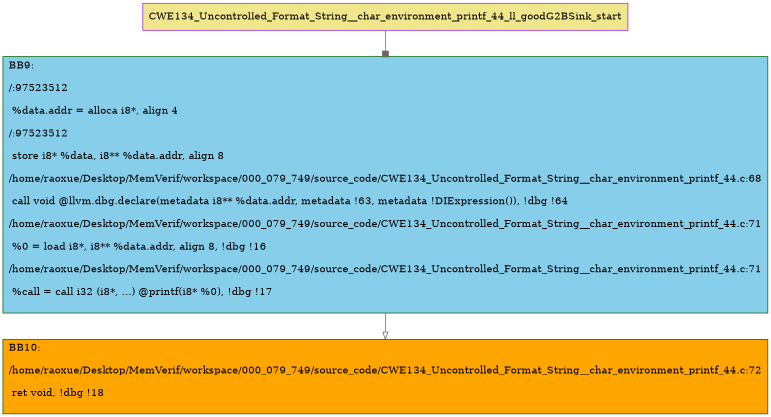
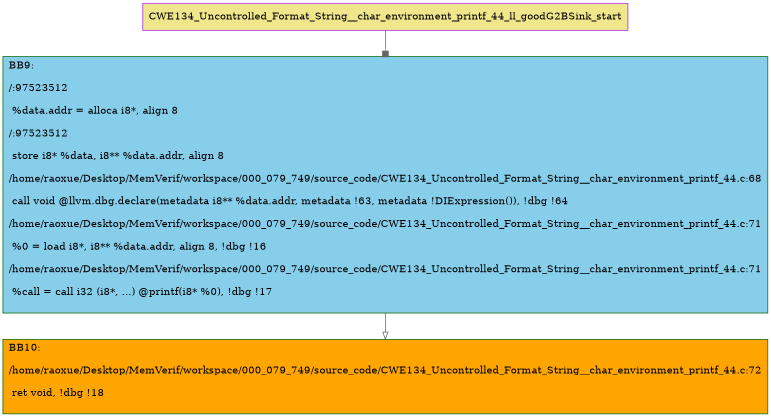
(94, 111) -> (94, 111)
